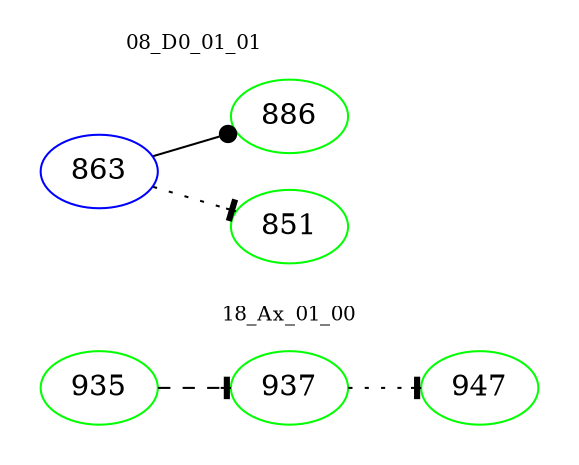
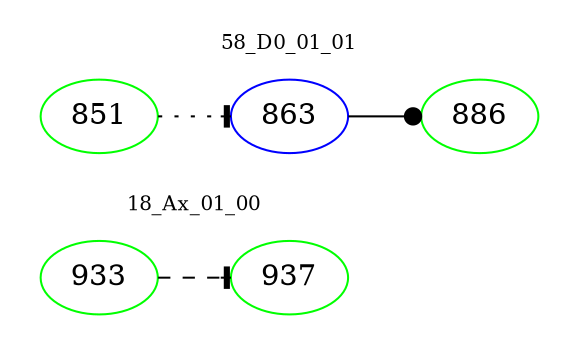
(194, 44) -> (289, 44)
(190, 198) -> (189, 116)
(99, 388) -> (99, 278)
(480, 388) -> none
